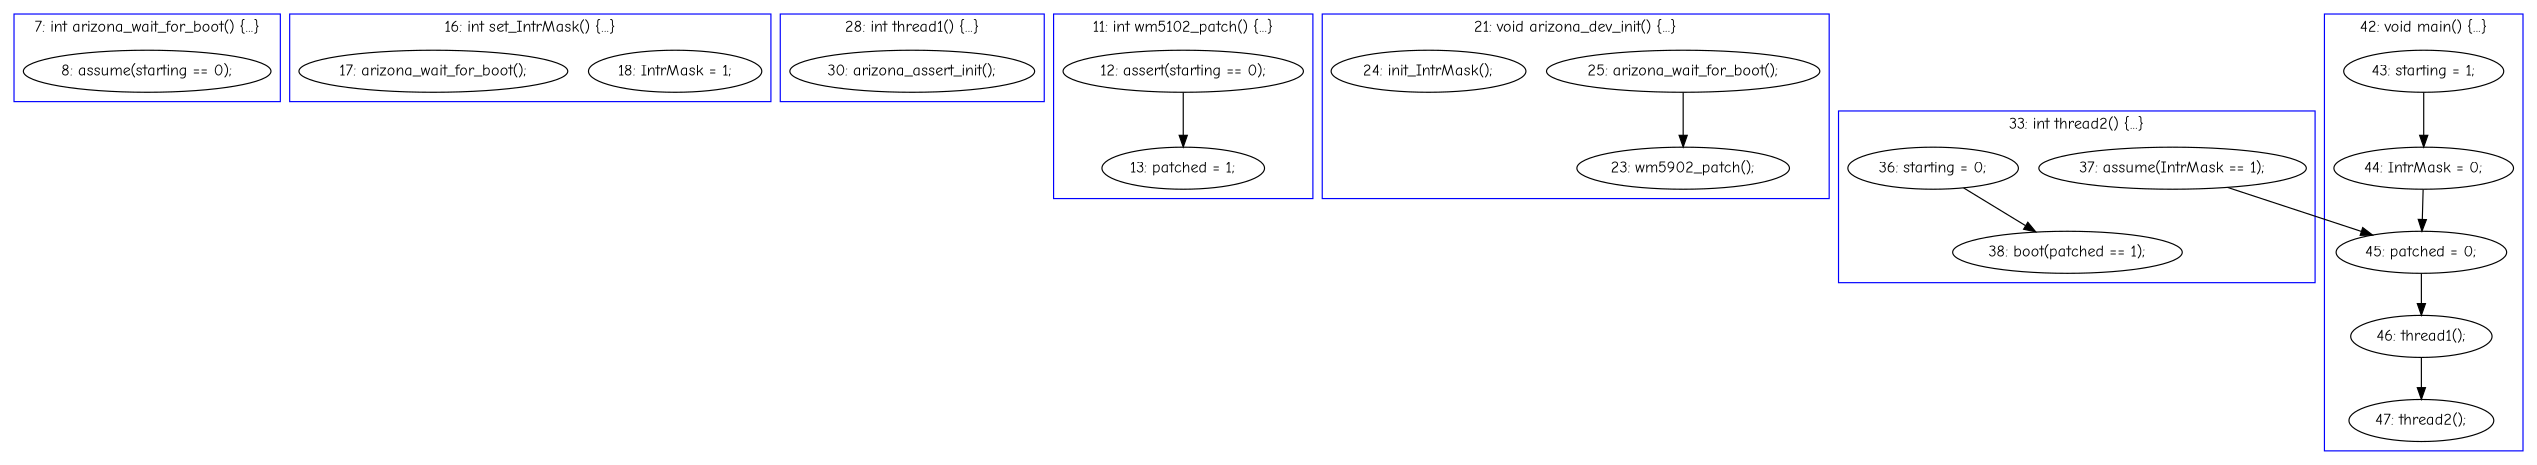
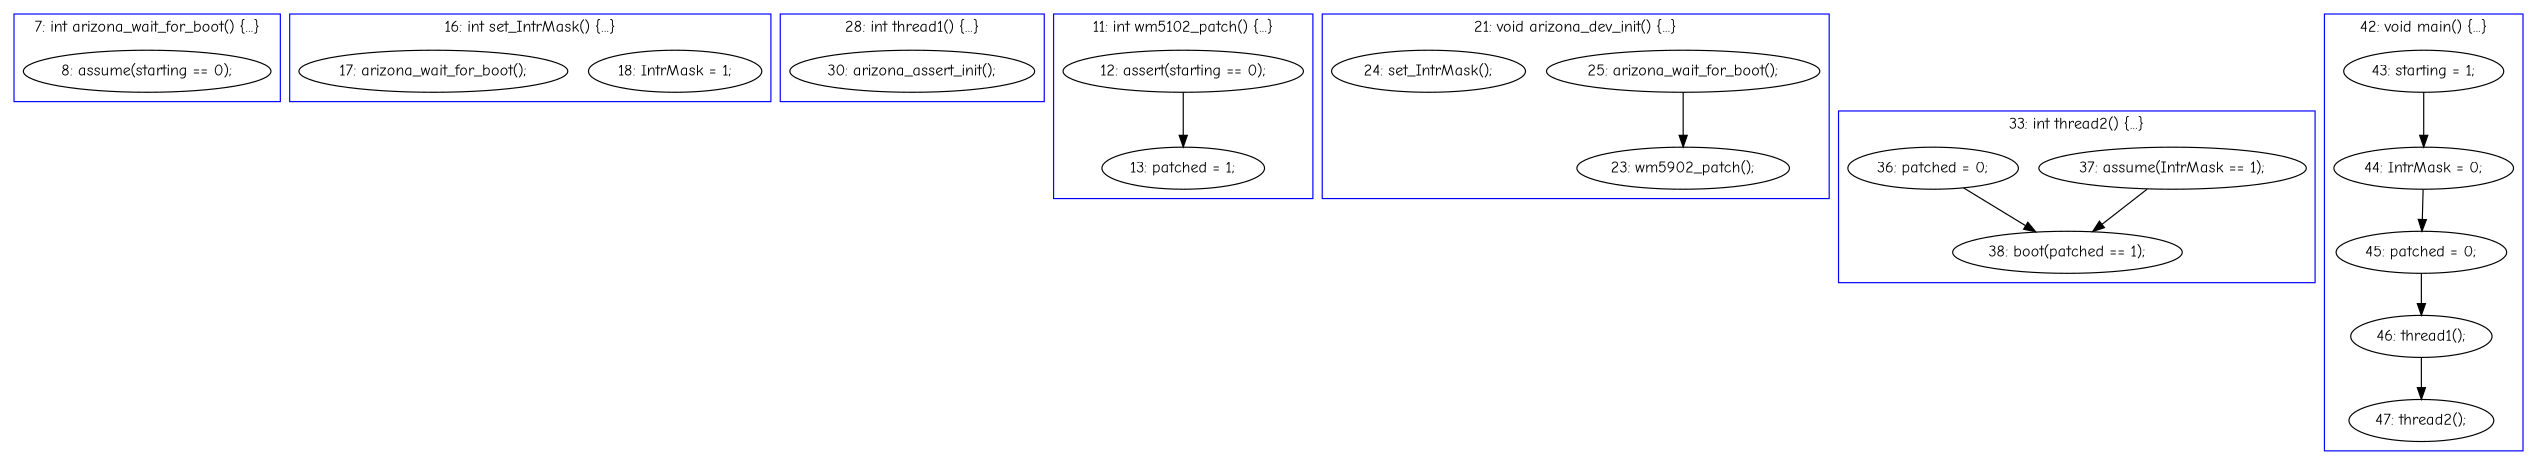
(1429, 71) -> (1429, 71)
(1933, 168) -> (1933, 168)
(2294, 209) -> (2125, 207)
